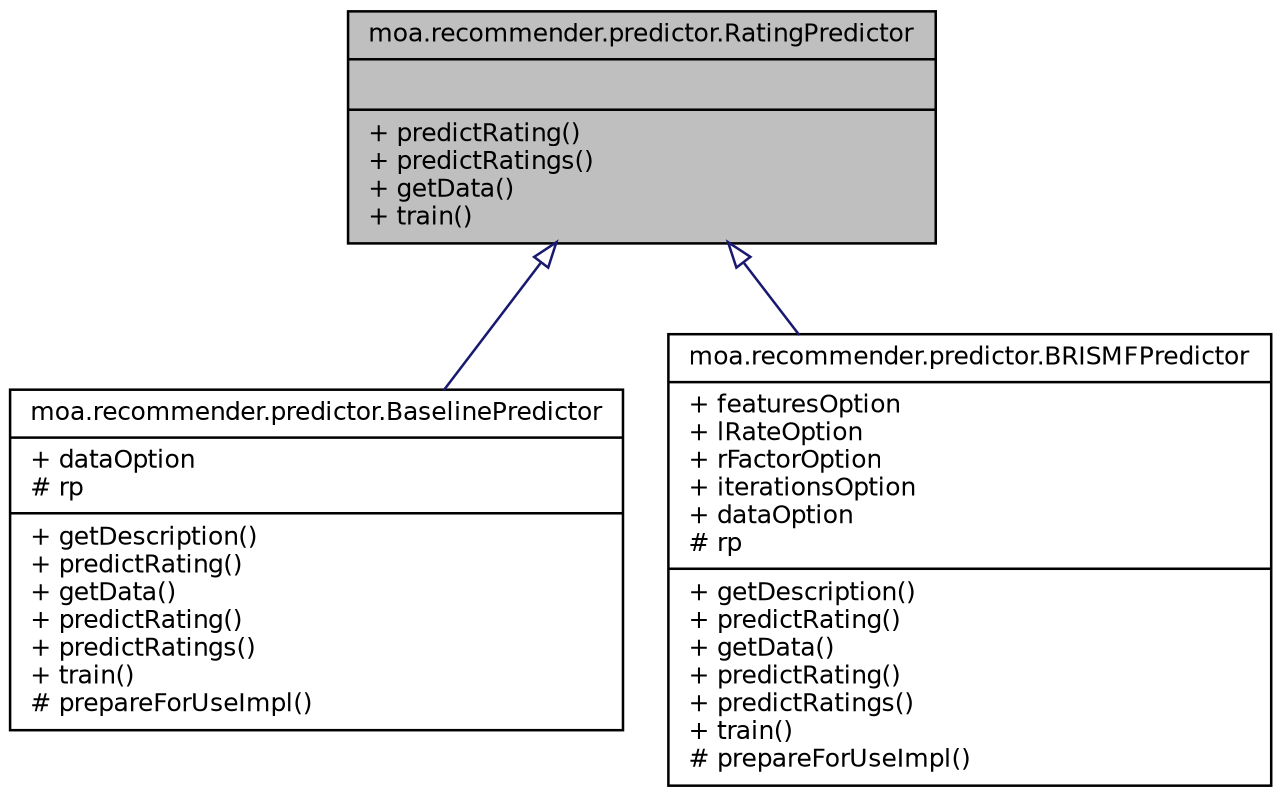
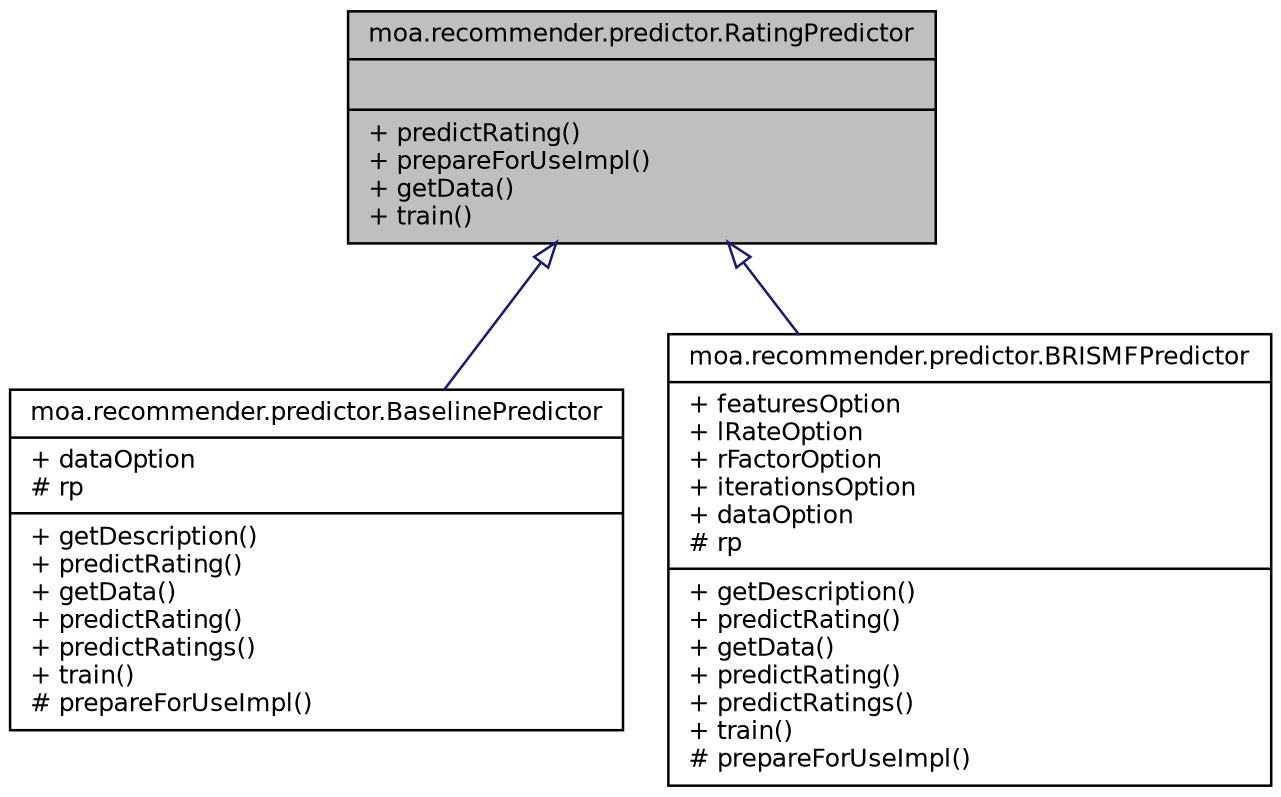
(482, 161) -> (509, 161)
